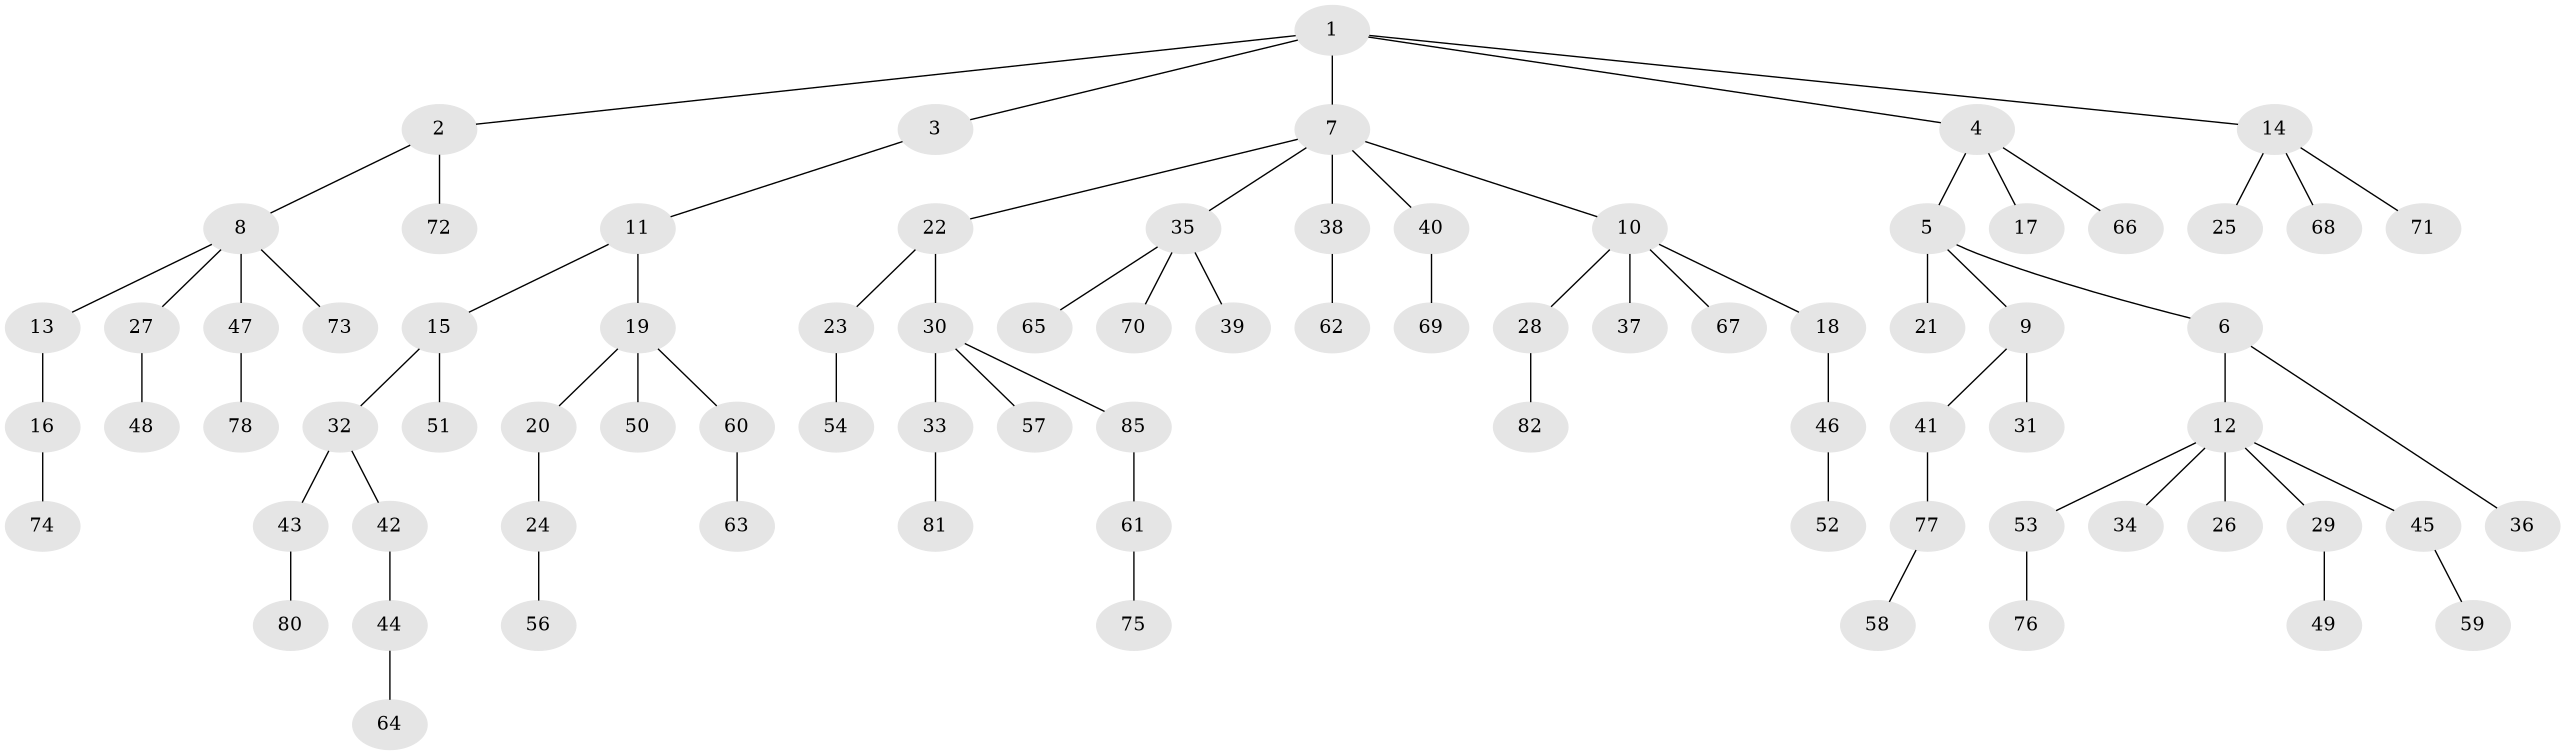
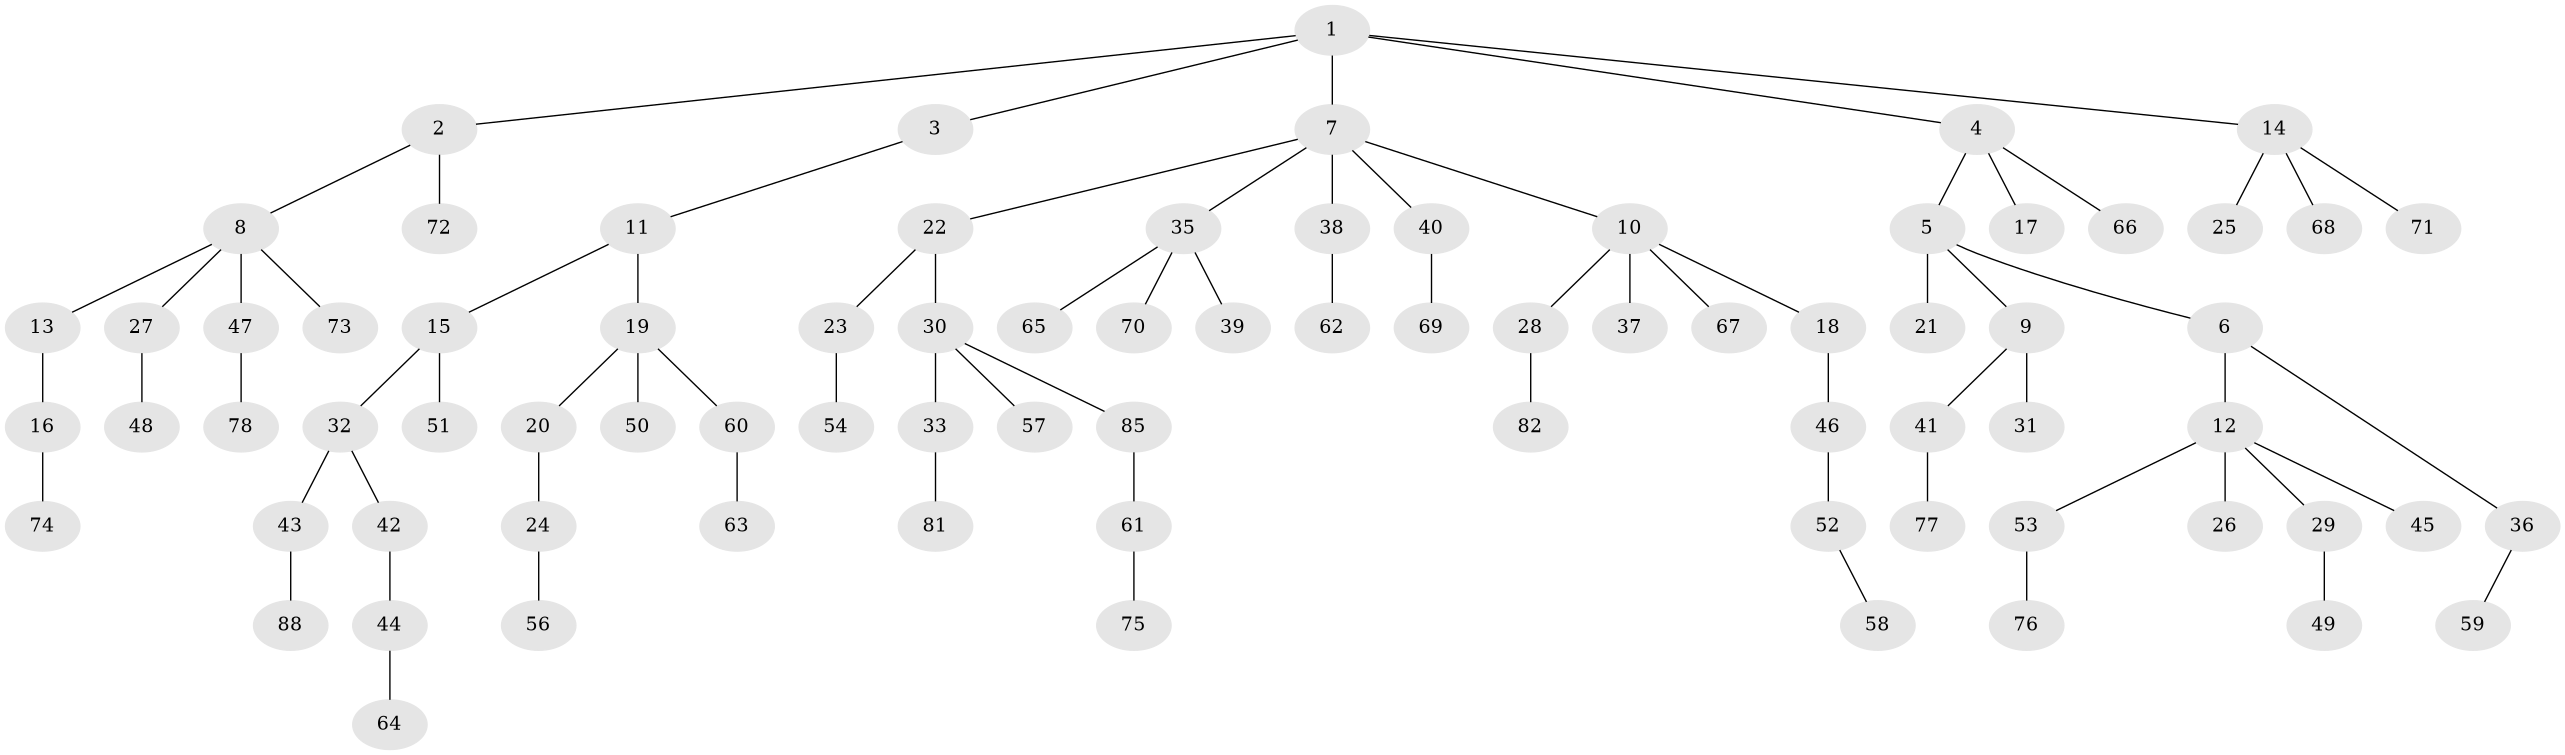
(2126, 526) -> none
(1903, 576) -> (1853, 576)
(2448, 576) -> (2498, 576)
(291, 626) -> (291, 626)
